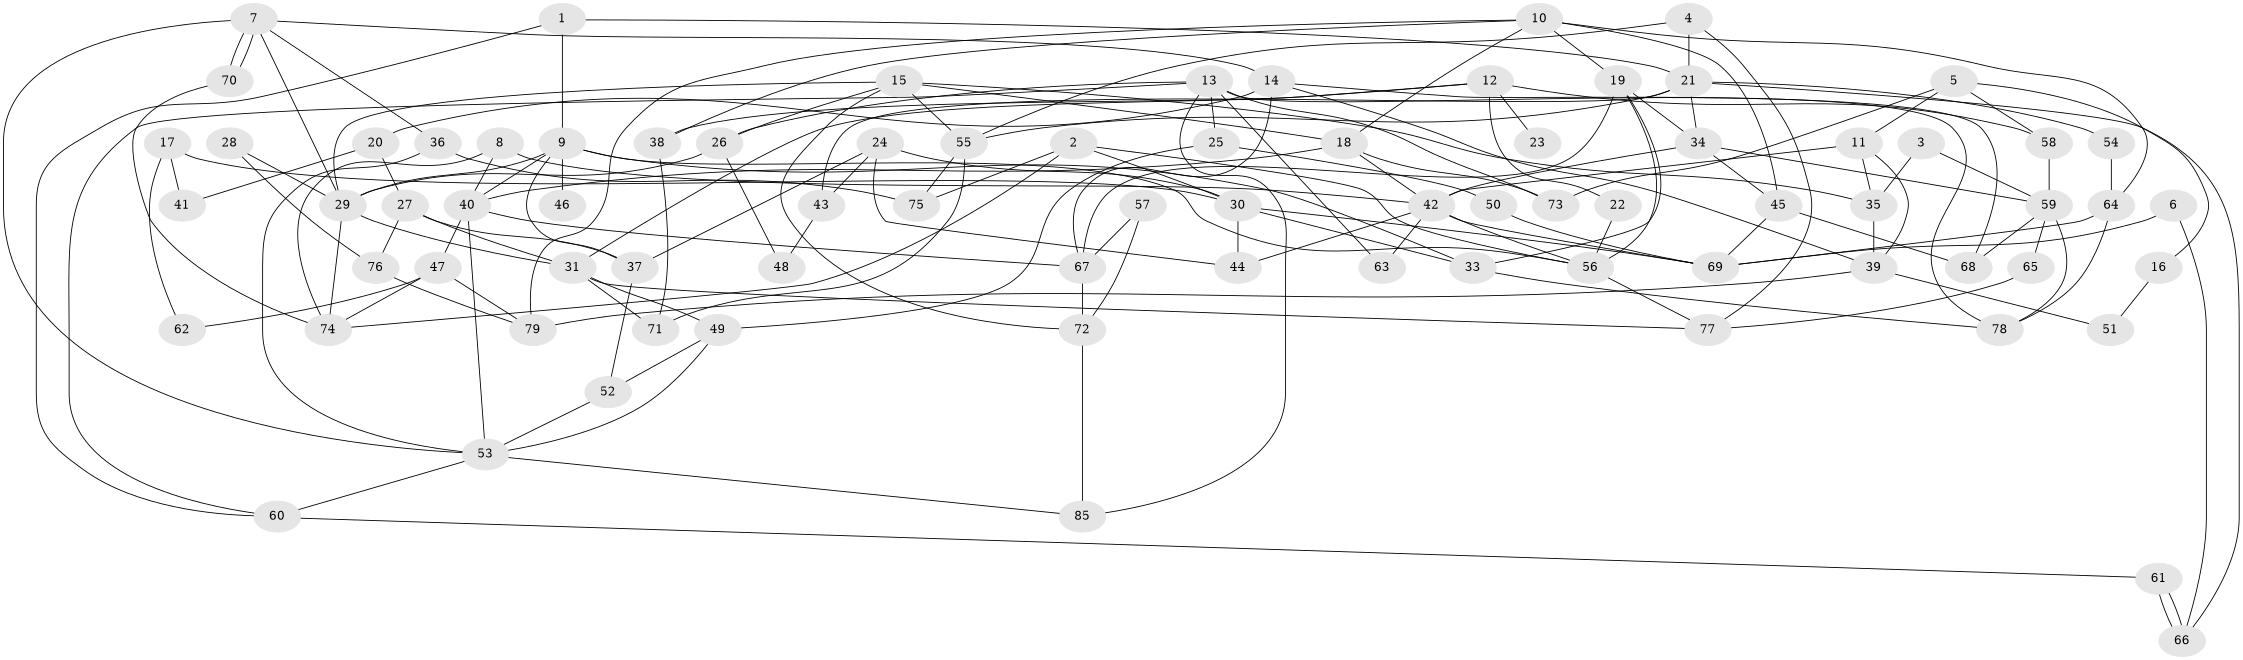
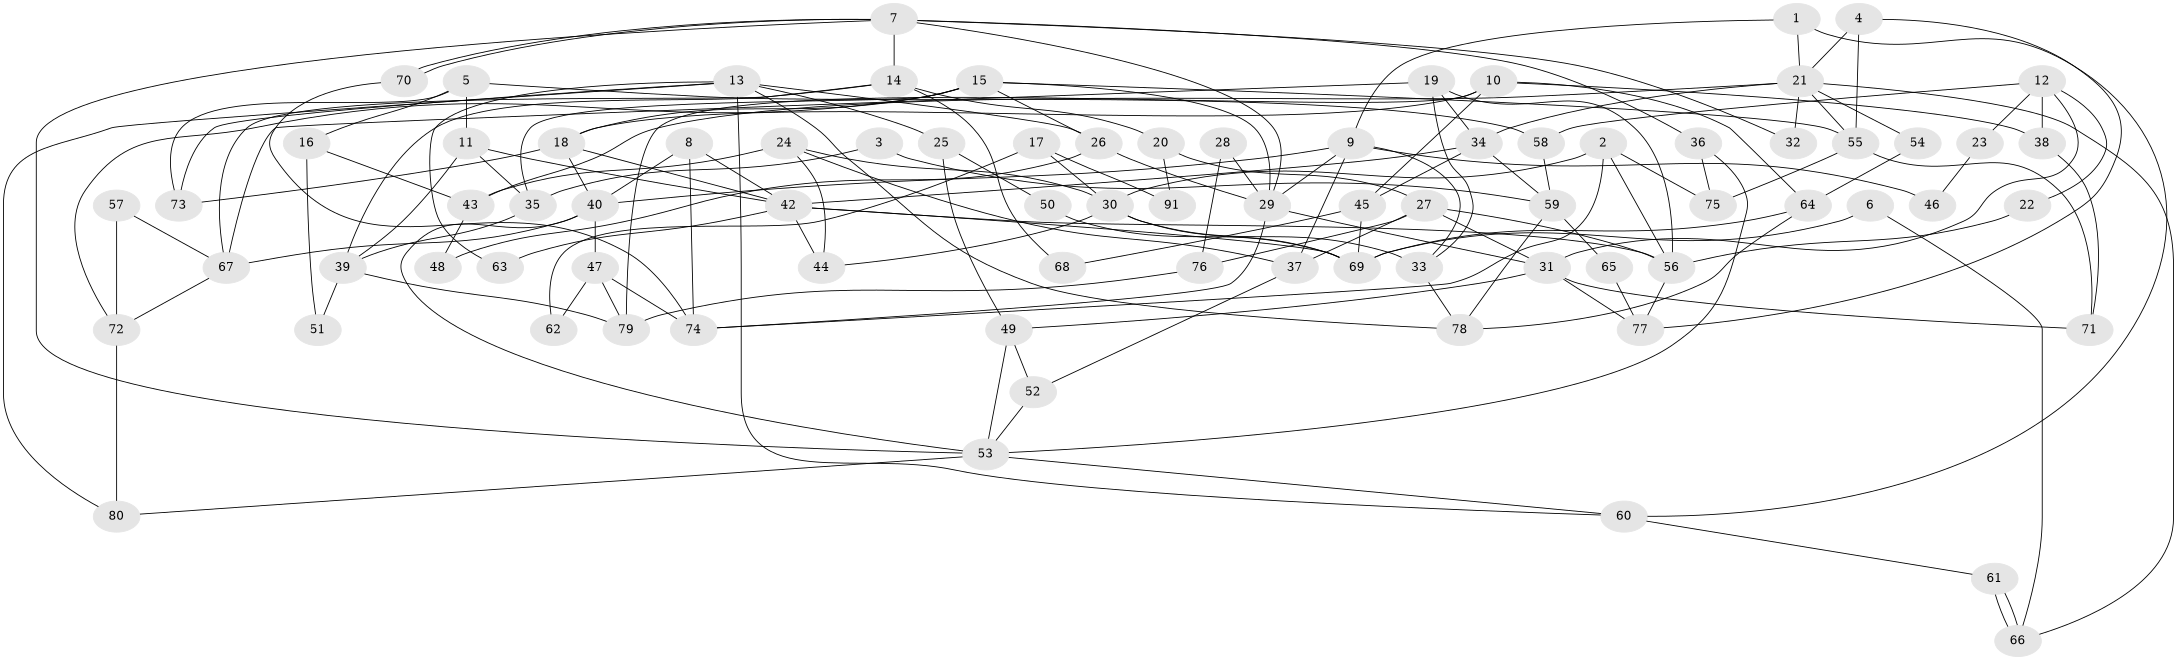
(1579, 50) -> none
none -> (1793, 143)
none -> (383, 172)
none -> (1956, 175)
(182, 206) -> (1172, 206)
(1198, 215) -> (1531, 224)
(2009, 237) -> none
(1082, 517) -> (117, 517)
